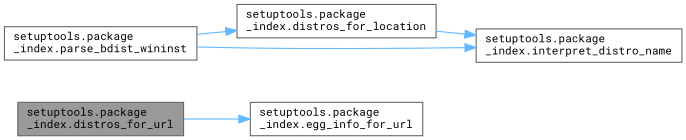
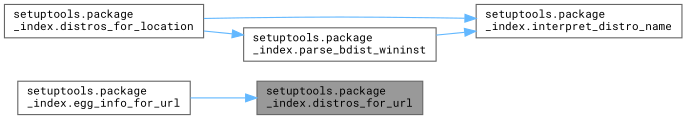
(211, 33) -> (218, 32)
(211, 119) -> (218, 98)
